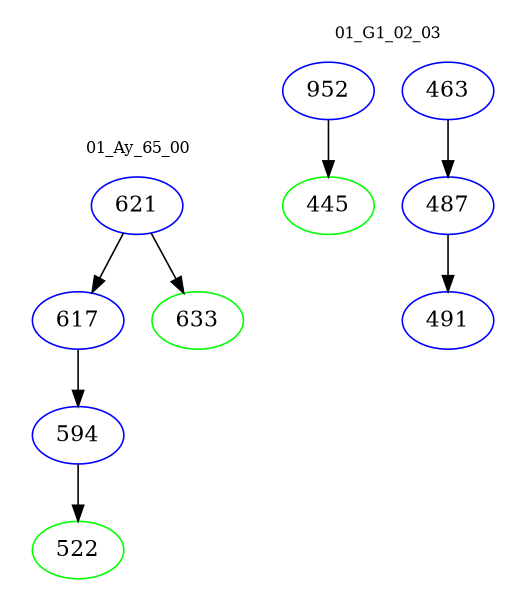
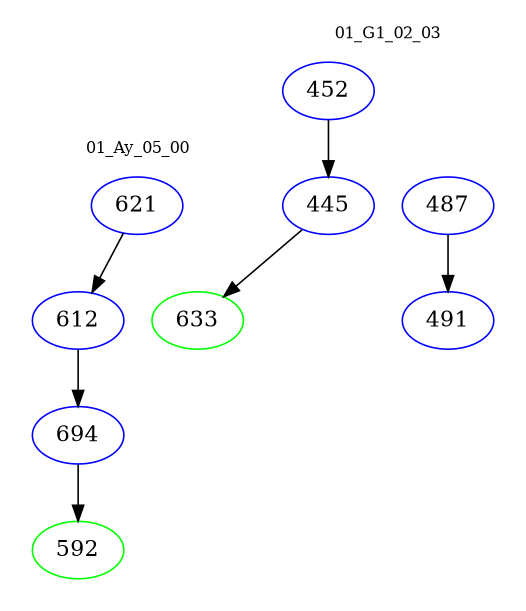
(328, 91) -> (328, 91)
(448, 91) -> none
(138, 149) -> (138, 149)
(328, 206) -> (328, 206)
(164, 256) -> (281, 248)
(78, 320) -> (78, 320)
(78, 435) -> (78, 435)
(78, 550) -> (78, 550)
